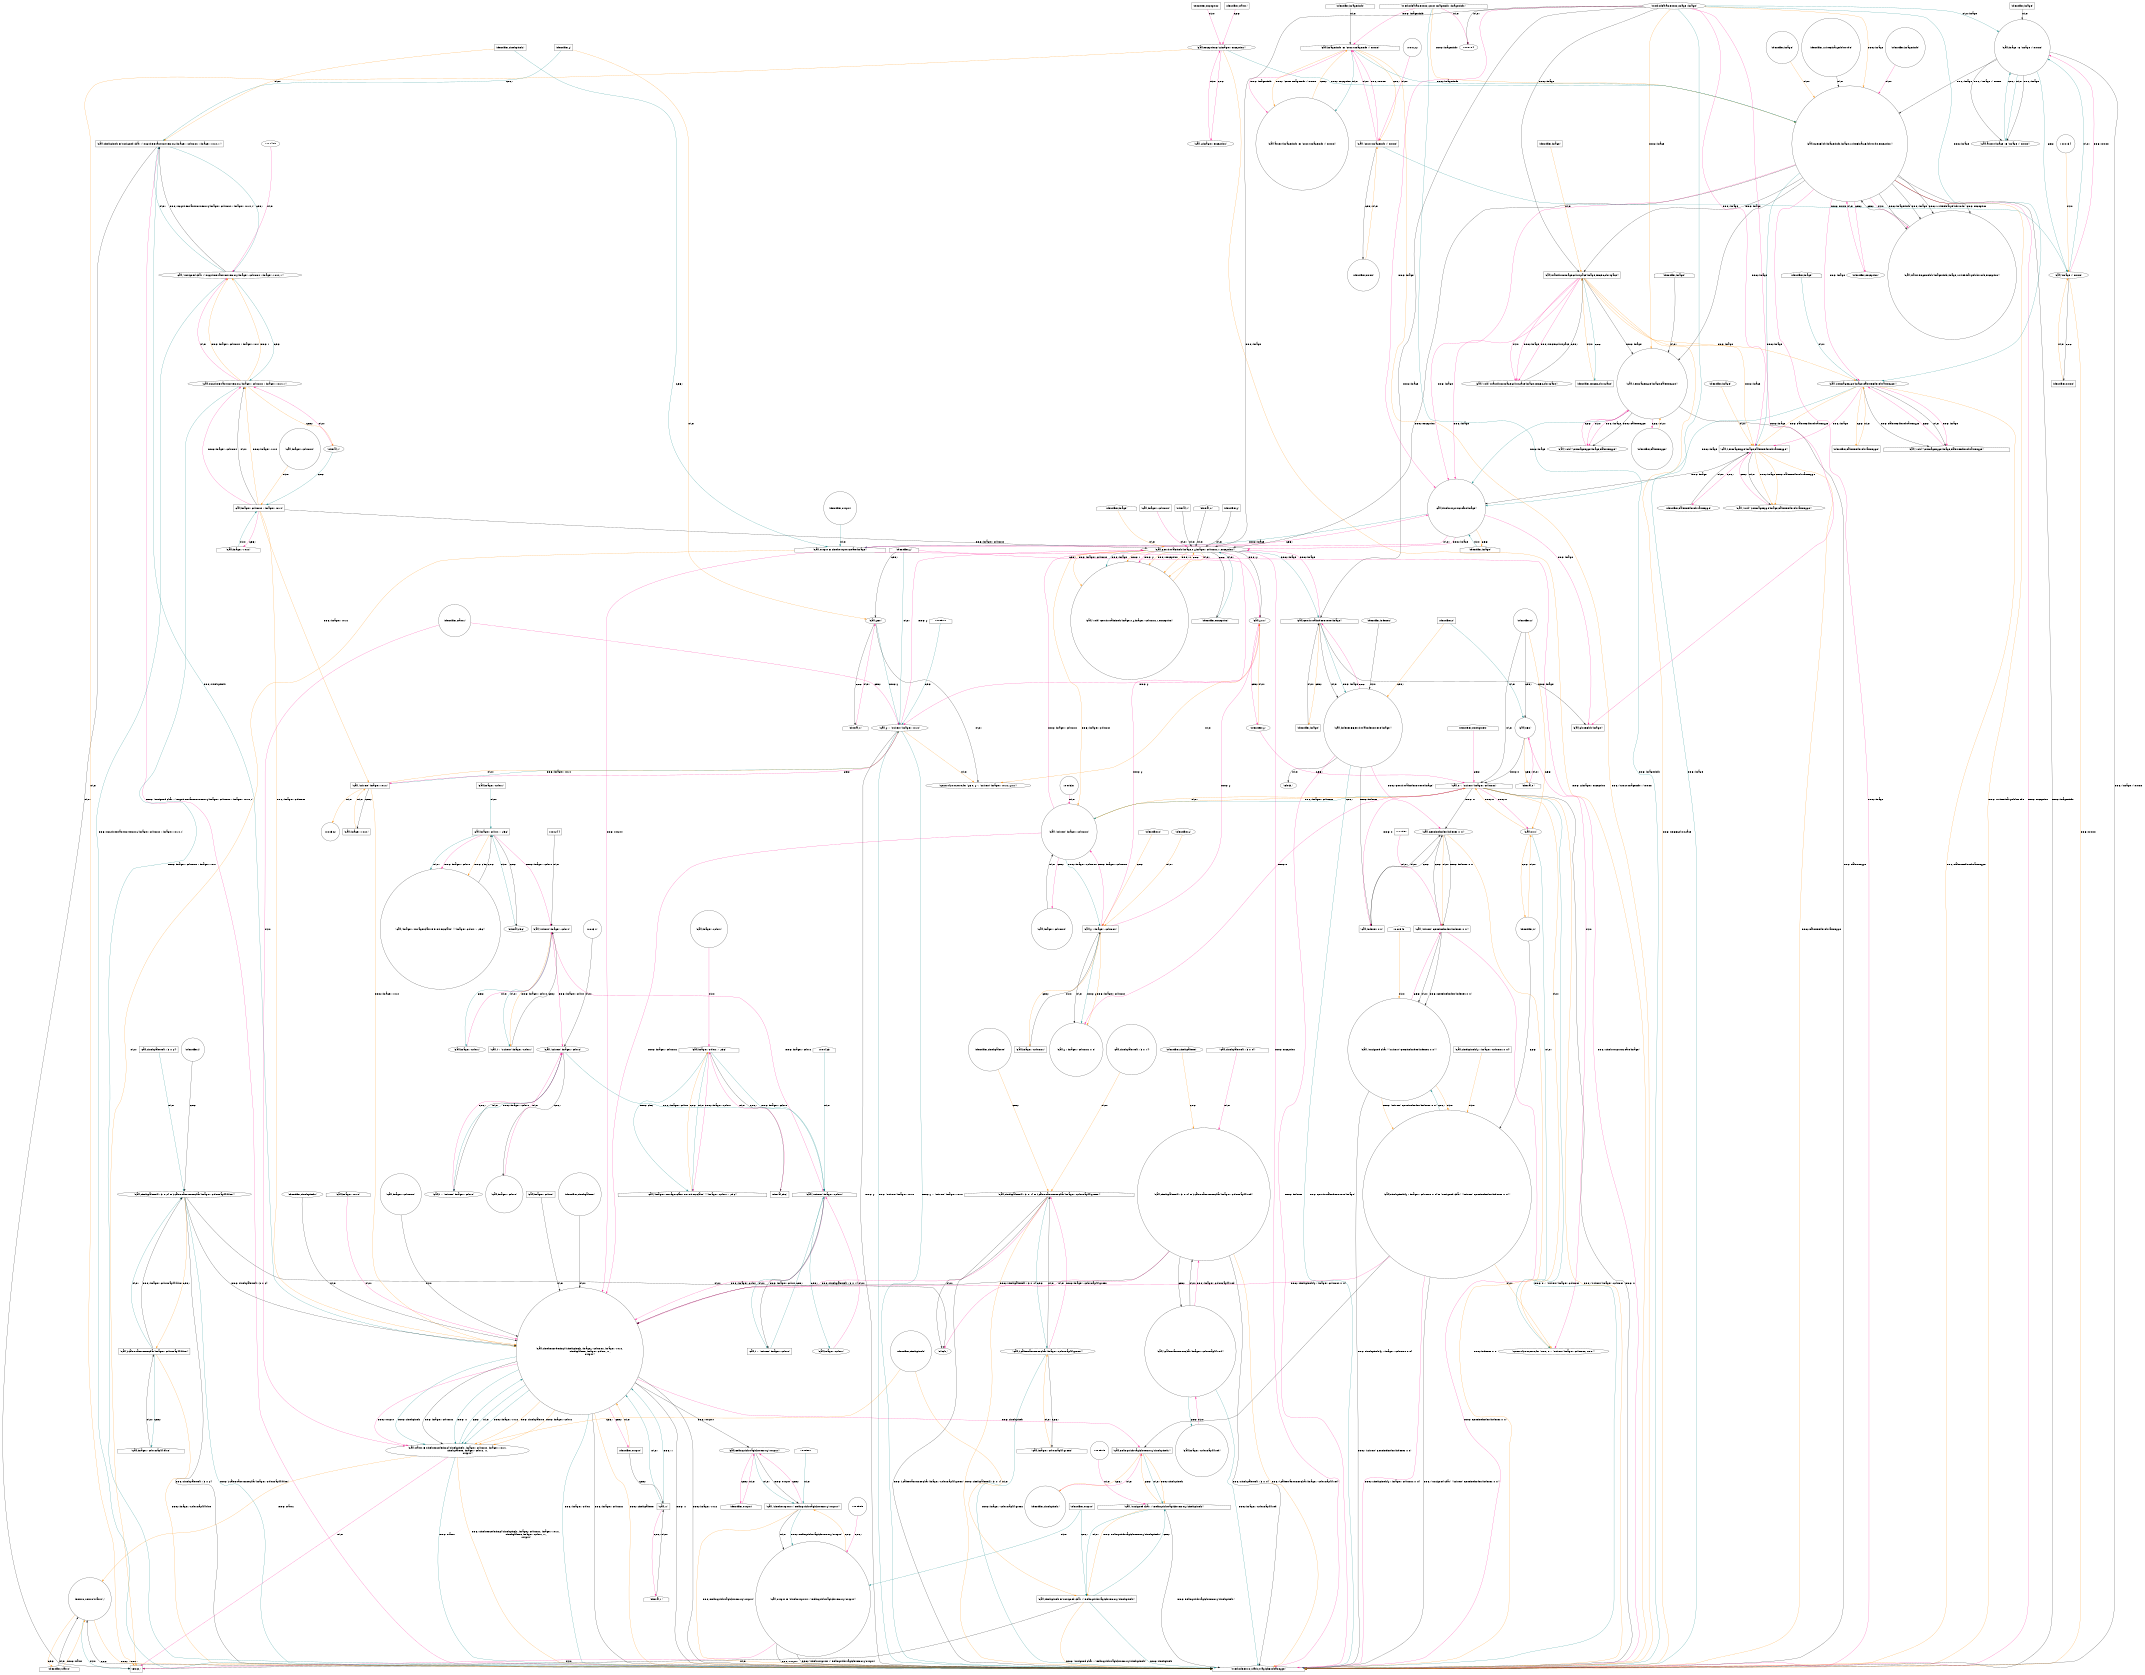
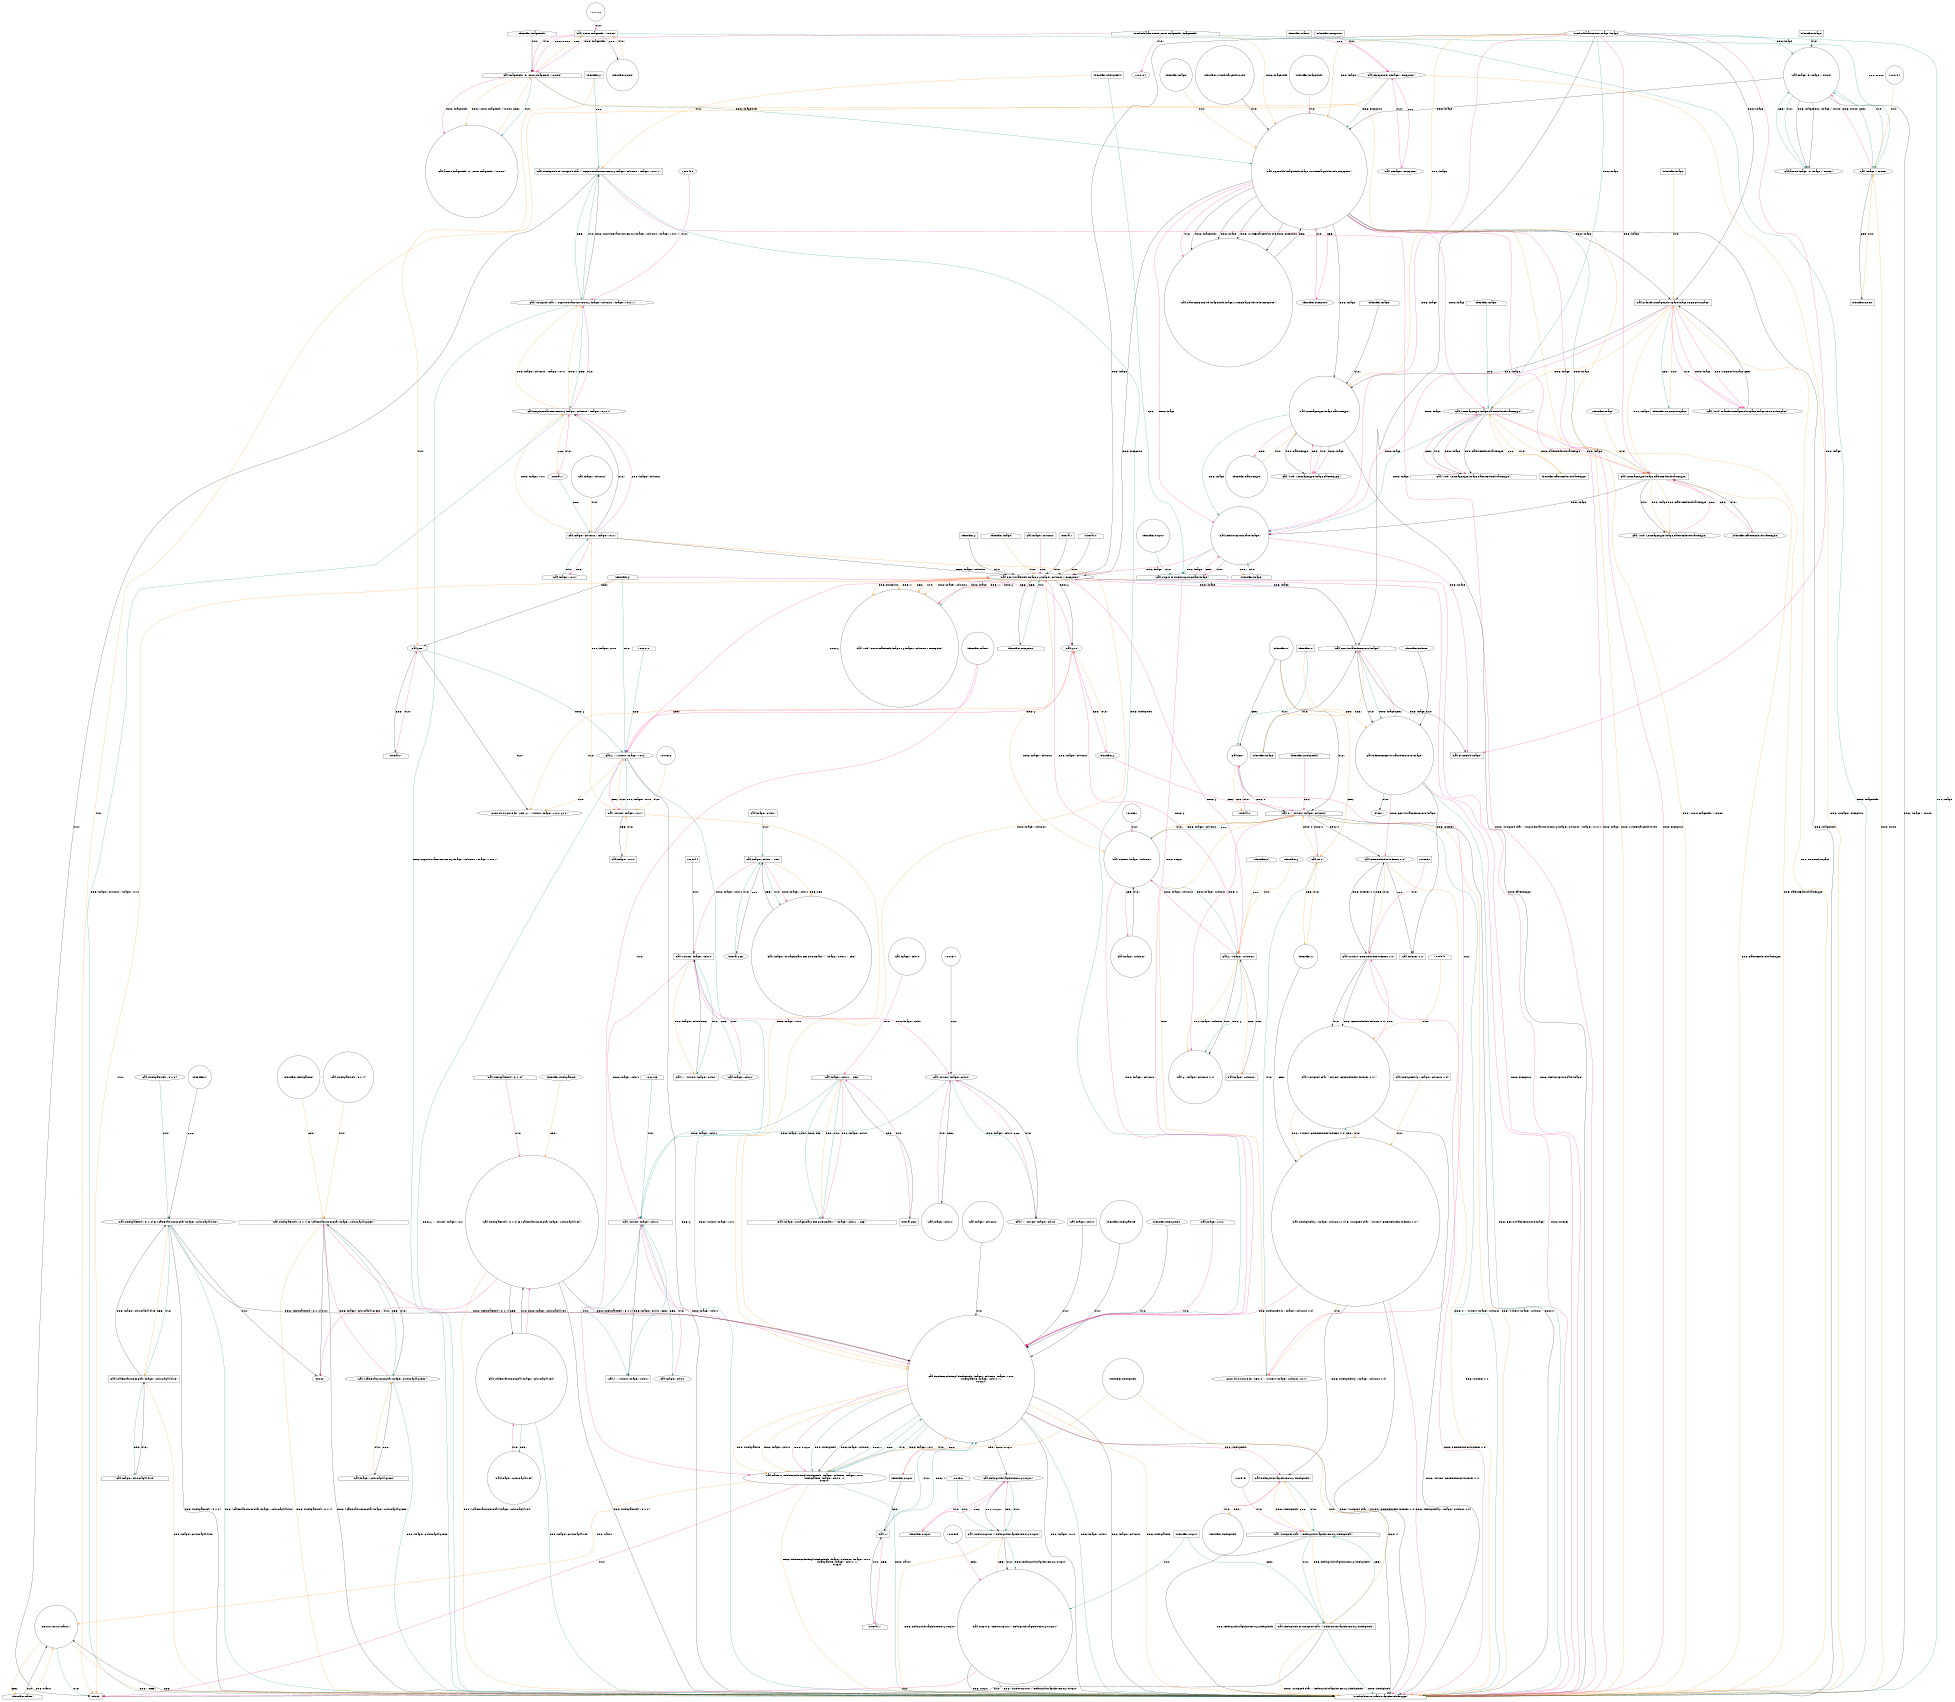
(1542, 7) -> none
(1970, 14) -> (1785, 41)
(343, 801) -> (659, 792)
(1372, 822) -> none
(1409, 865) -> none
(159, 1050) -> (160, 1077)
